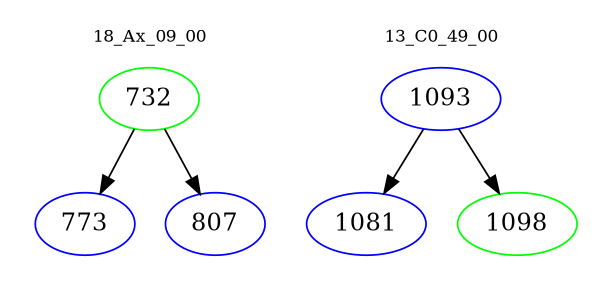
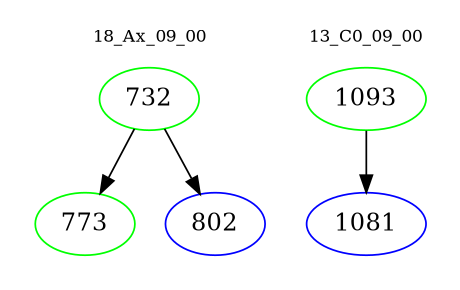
(442, 37) -> (366, 37)
(441, 99) -> (366, 99)
(85, 224) -> (85, 224)
(215, 224) -> (215, 224)
(517, 224) -> none
